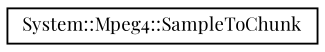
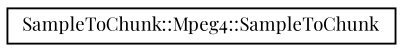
(162, 26) -> (201, 26)
